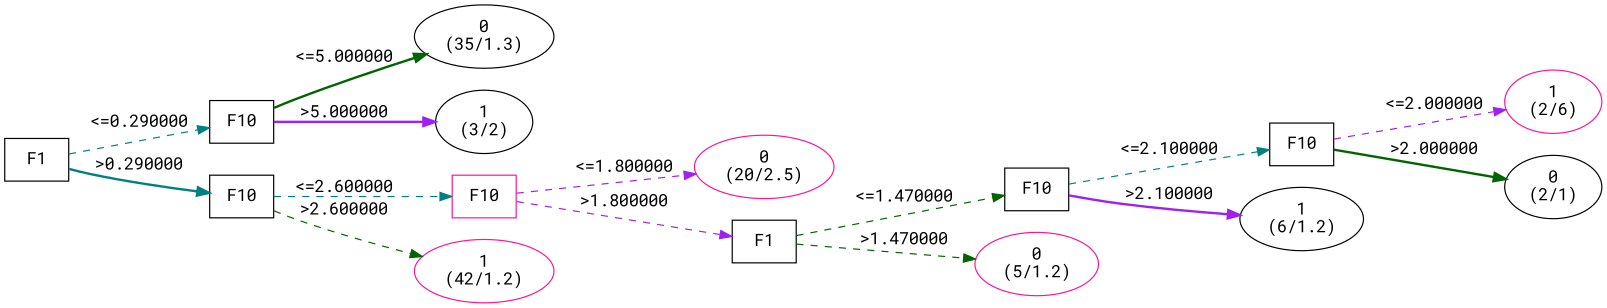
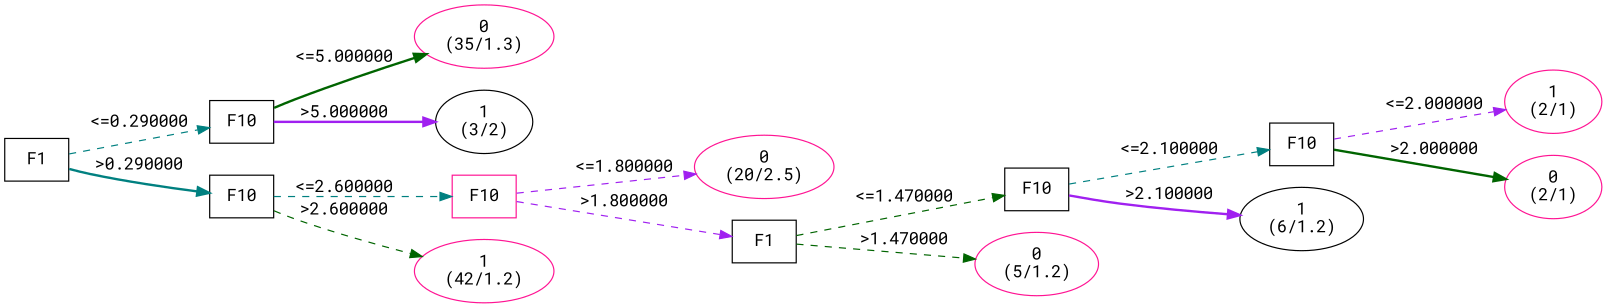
(484, 37) -> (484, 37)
(1553, 102) -> (1553, 102)
(1553, 187) -> (1553, 187)
